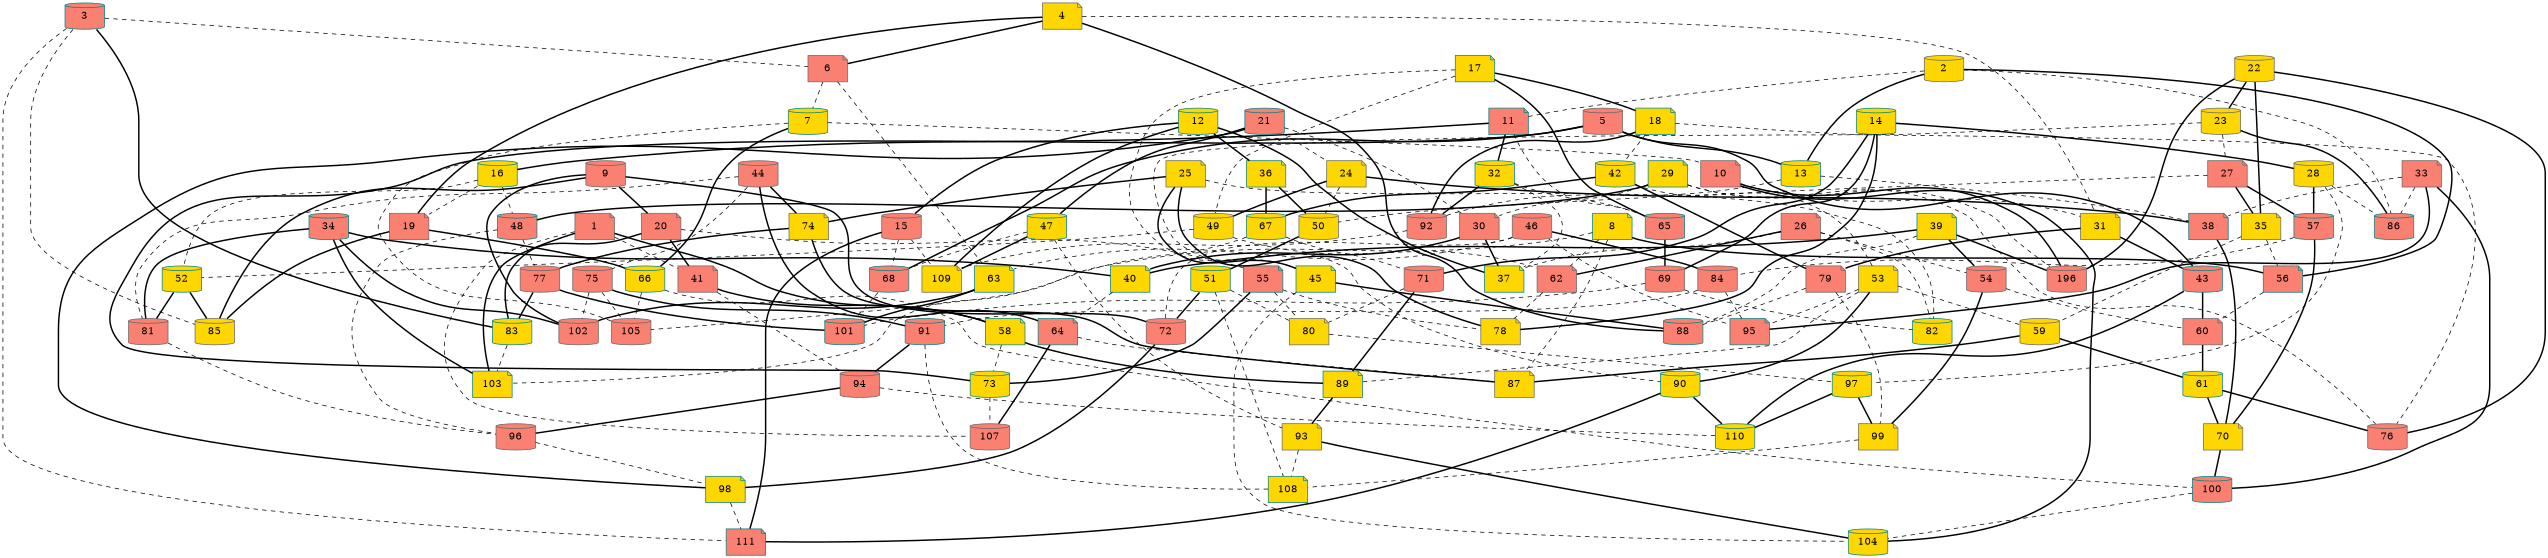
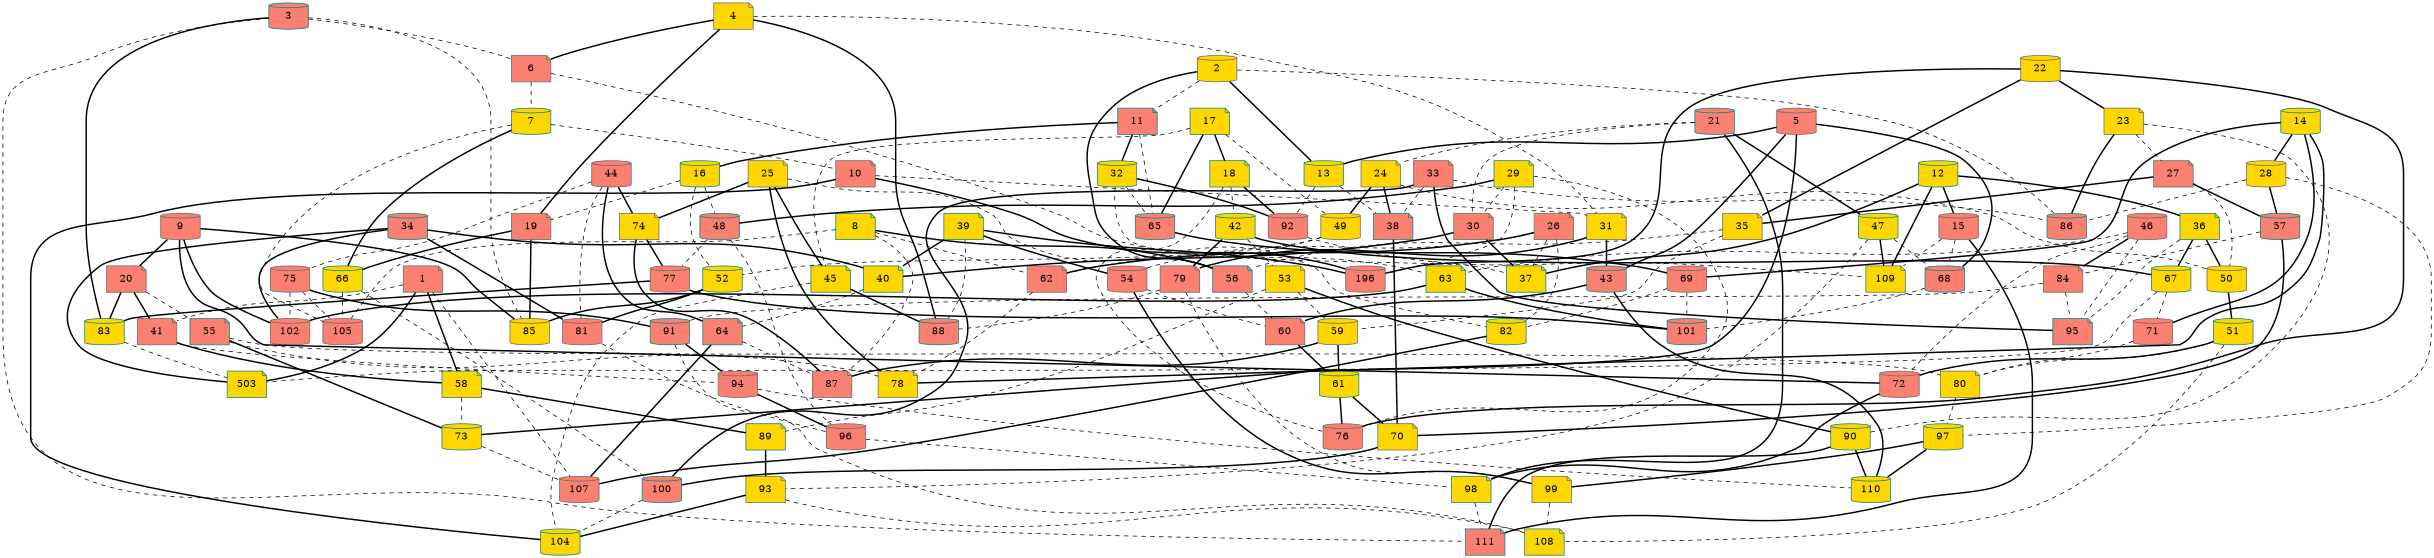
(2221, 121) -> (2124, 121)
(1718, 279) -> (2063, 279)
(1814, 307) -> (2133, 278)
(1383, 332) -> none
(492, 384) -> (247, 384)
(1514, 384) -> (832, 384)
none -> (1044, 420)
